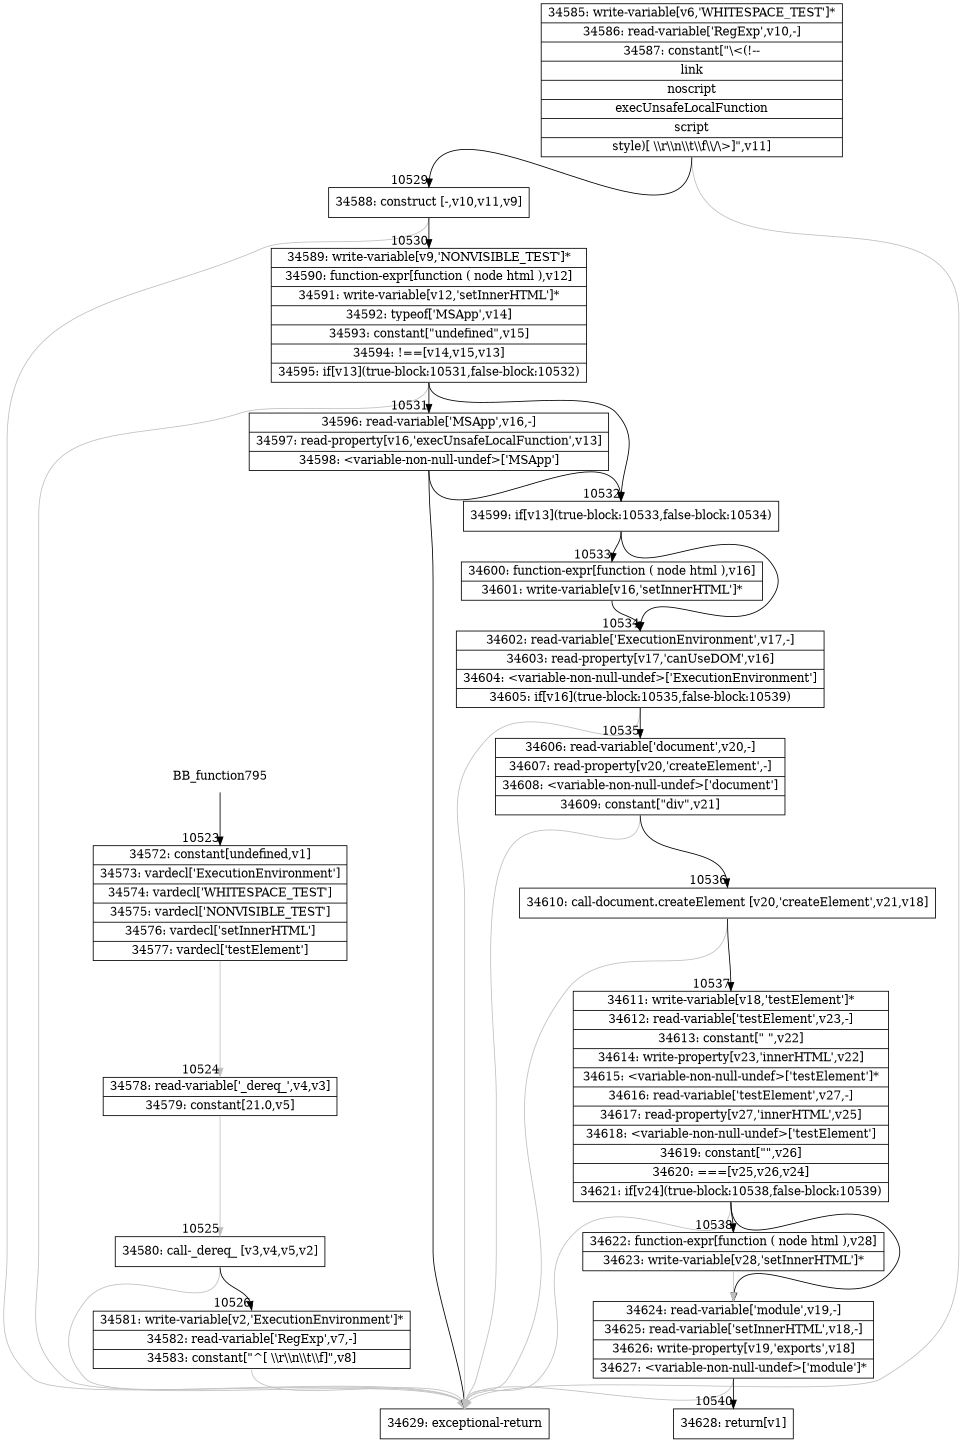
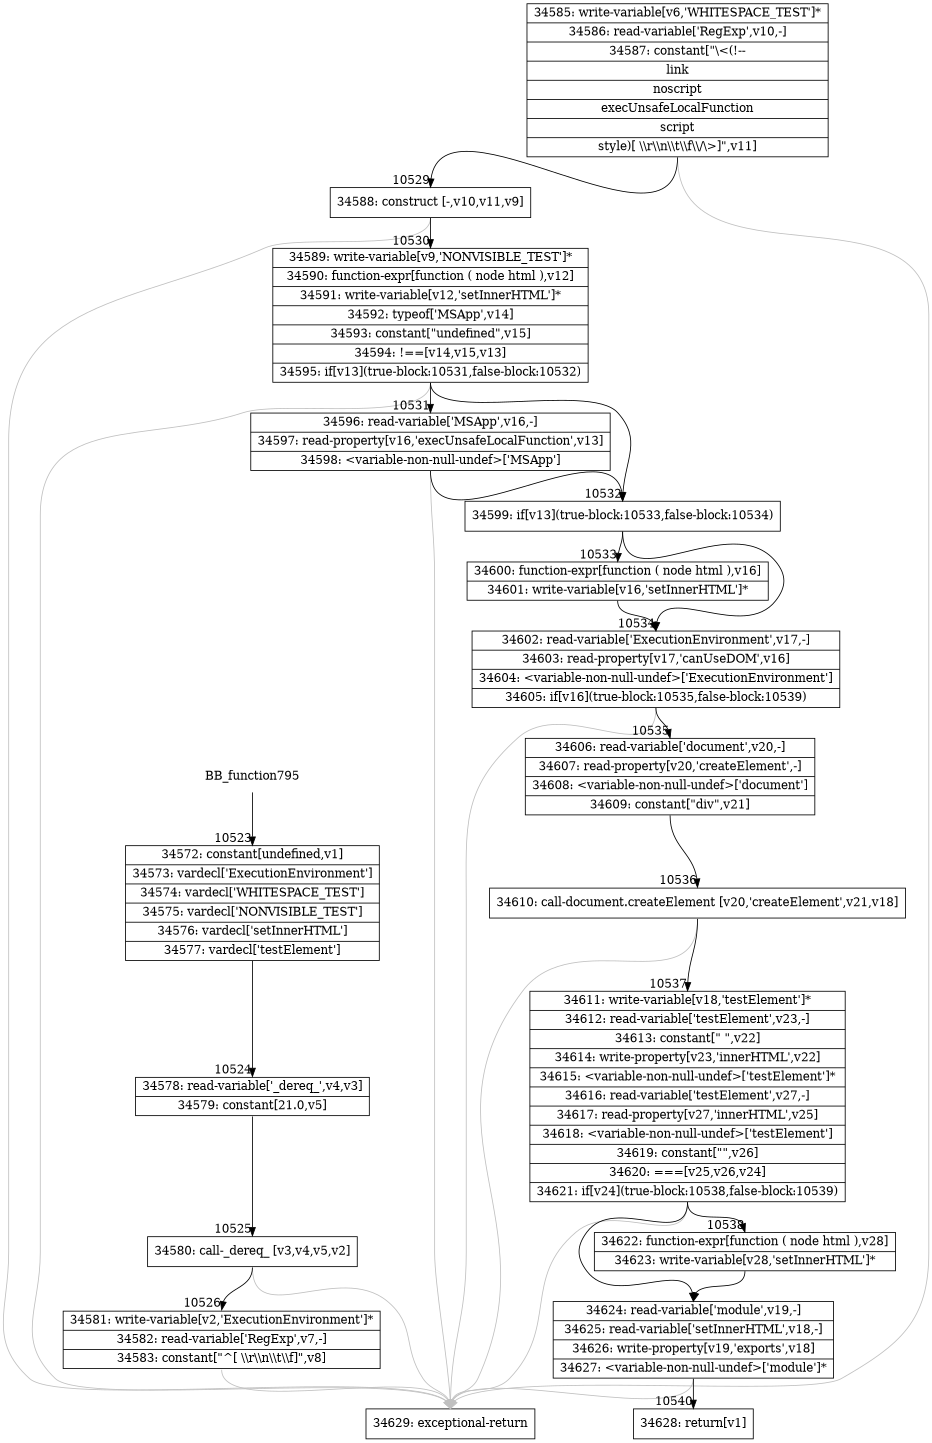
(433, 937) -> (435, 936)
(220, 1015) -> (252, 1015)
(494, 1049) -> none
(220, 1172) -> (252, 1172)
(733, 1282) -> (723, 1286)
